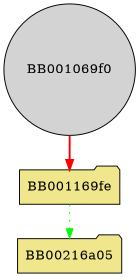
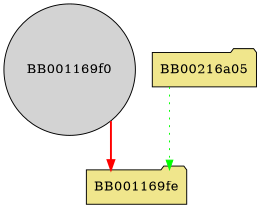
(70, 70) -> (70, 70)
(70, 217) -> (170, 124)
